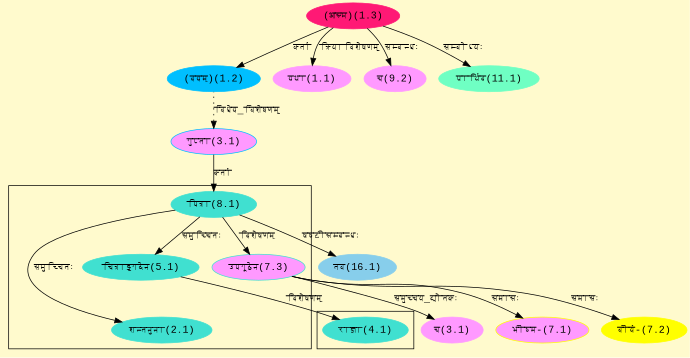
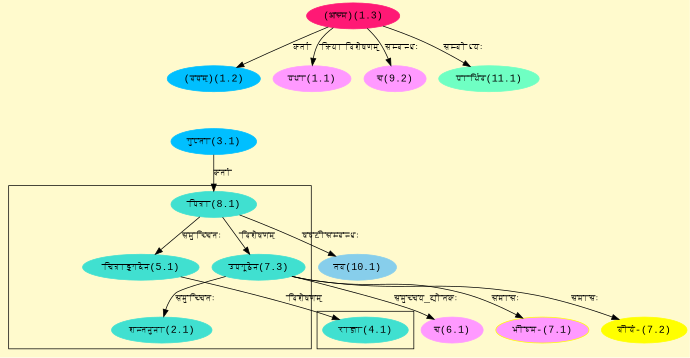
(214, 106) -> none
(214, 142) -> (214, 142)
(44, 245) -> (191, 287)
(259, 267) -> (259, 267)
(358, 267) -> (358, 267)
(452, 330) -> (452, 330)
